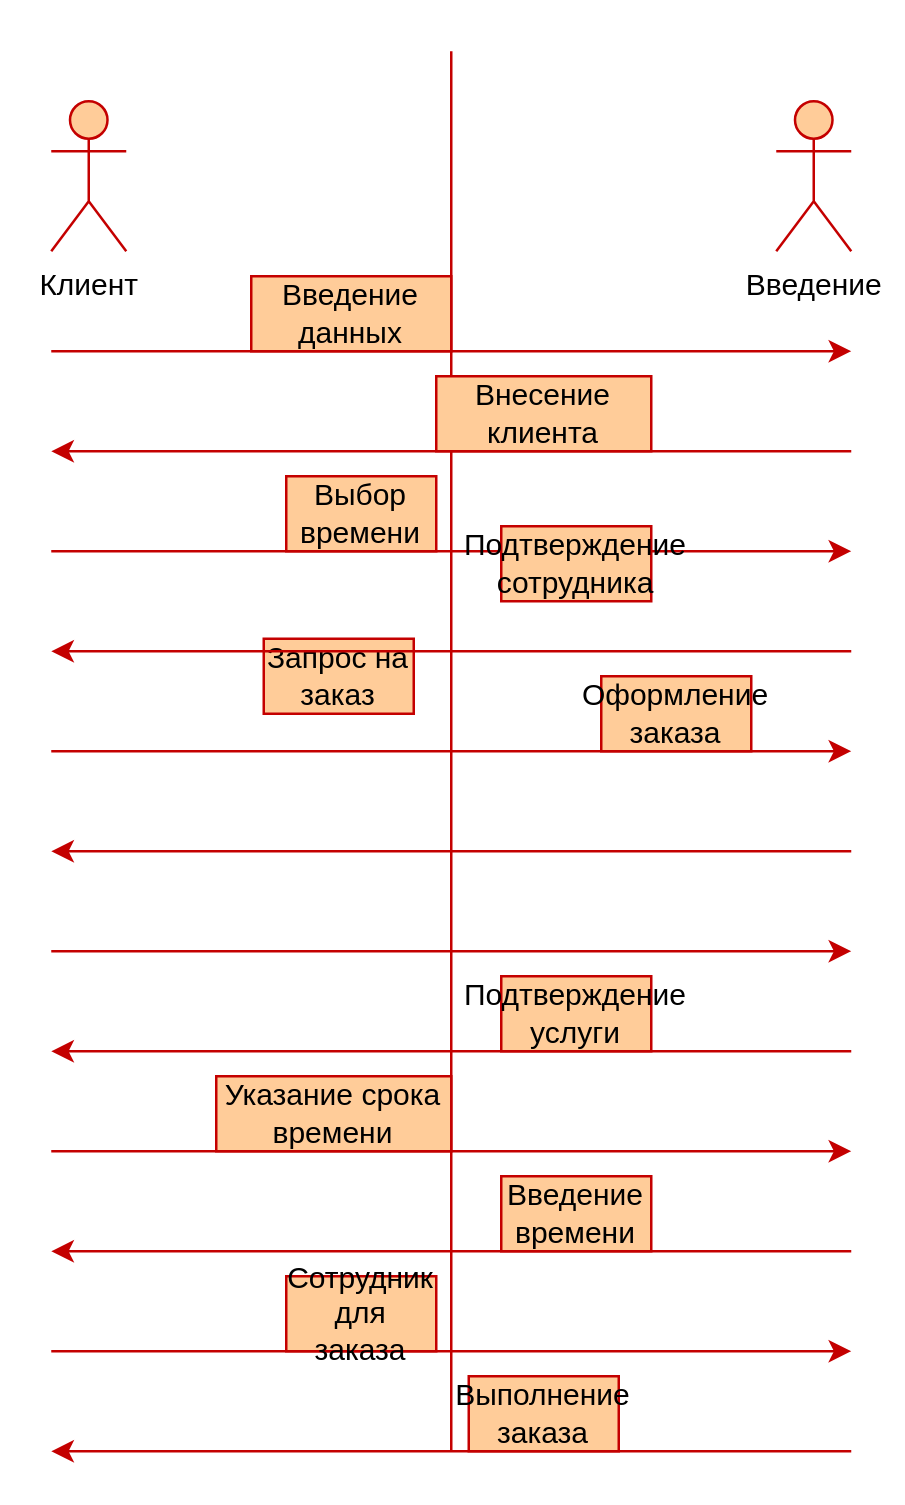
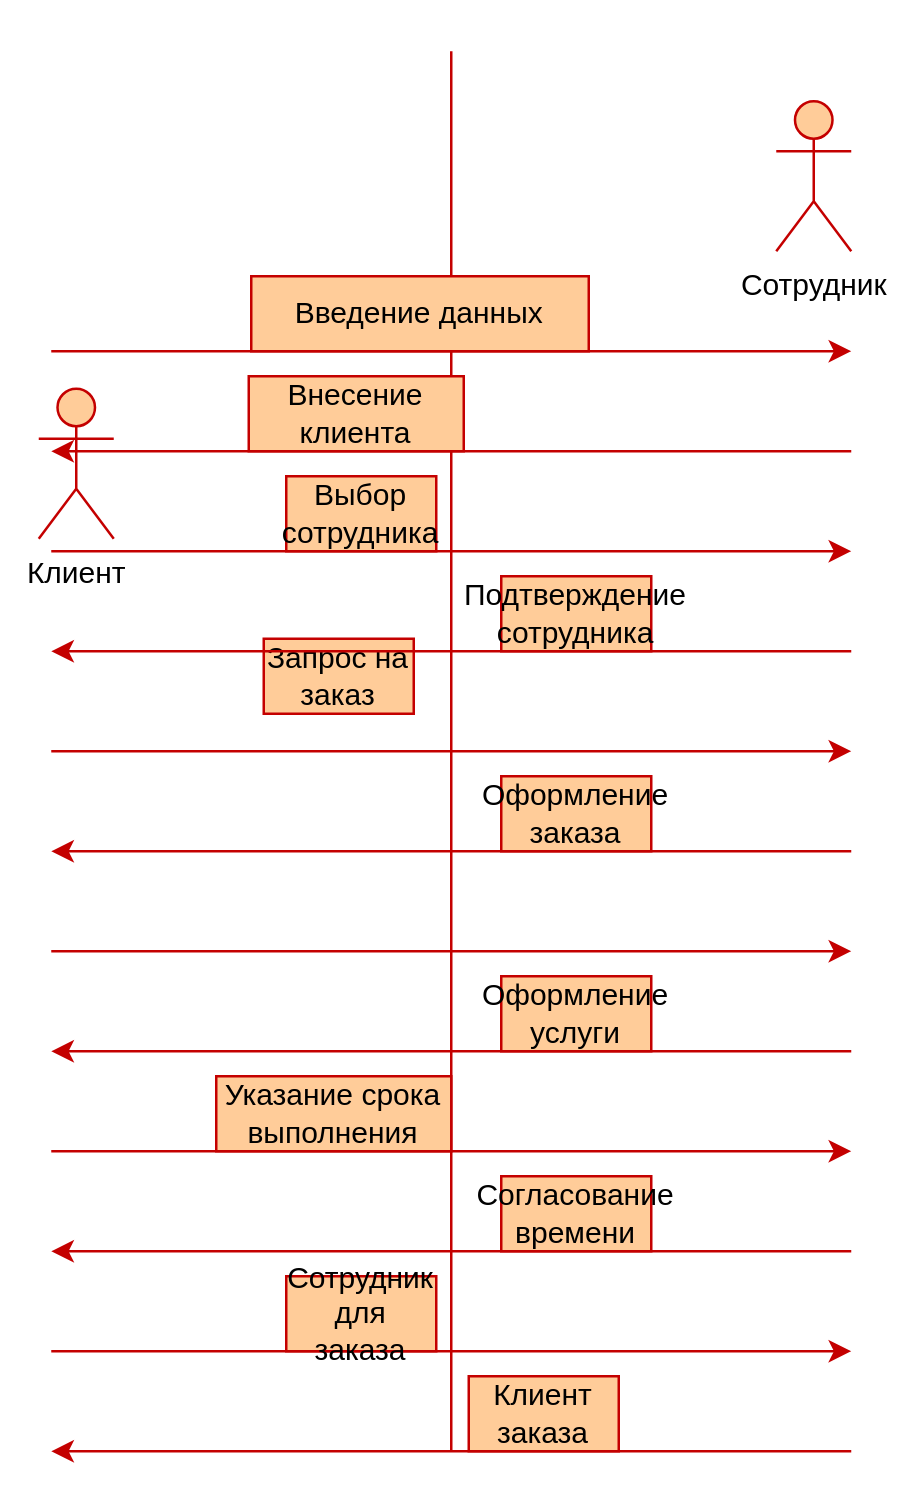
(89, 176) -> (76, 464)
(815, 287) -> (815, 287)
(351, 314) -> (420, 314)
(544, 414) -> (356, 414)
(361, 514) -> (361, 514)
(576, 564) -> (576, 614)
(676, 714) -> (576, 814)
(576, 1014) -> (576, 1014)
(334, 1114) -> (334, 1114)
(576, 1214) -> (576, 1214)
(544, 1414) -> (544, 1414)
